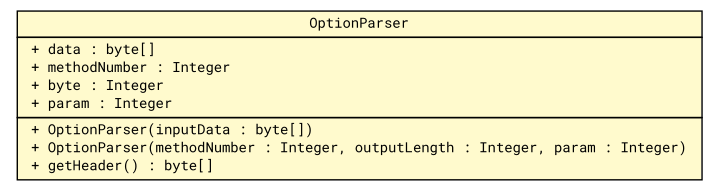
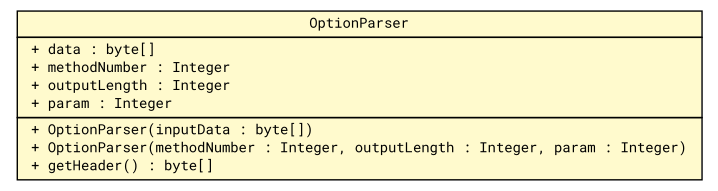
(98, 86) -> (131, 86)
